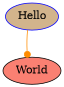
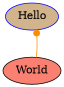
(27, 41) -> (37, 47)
